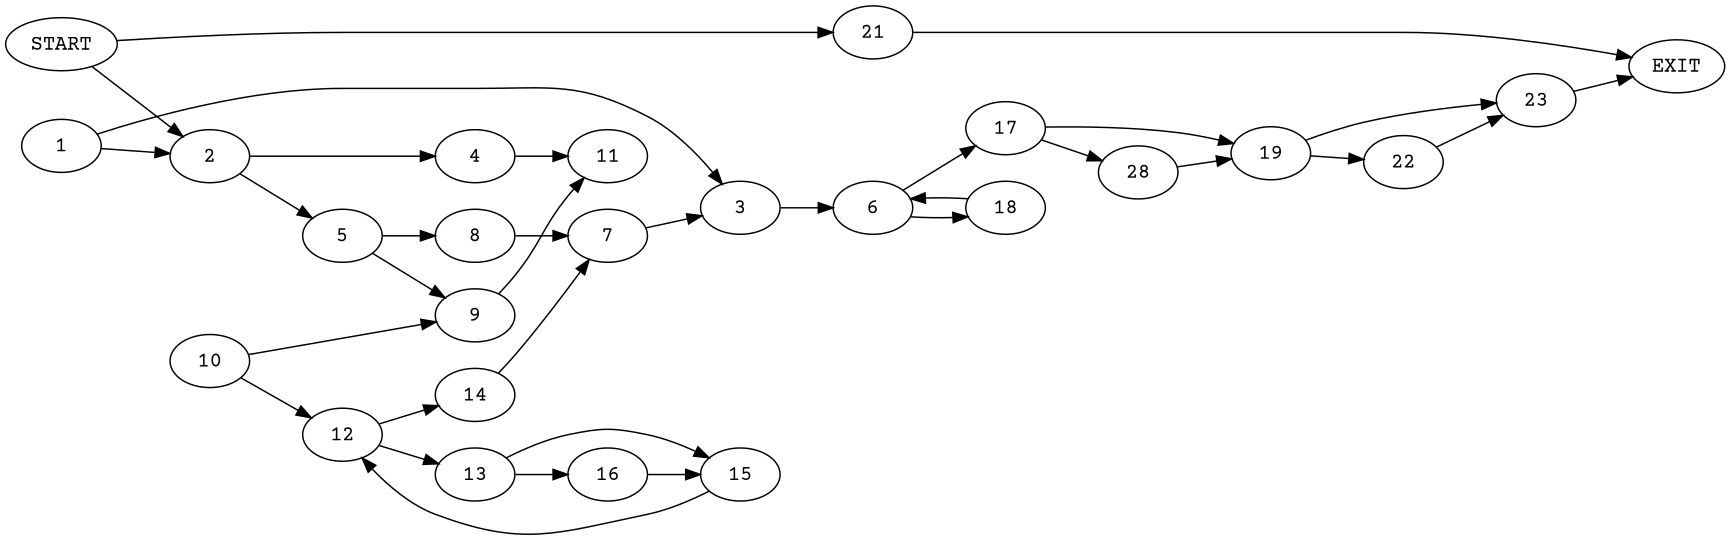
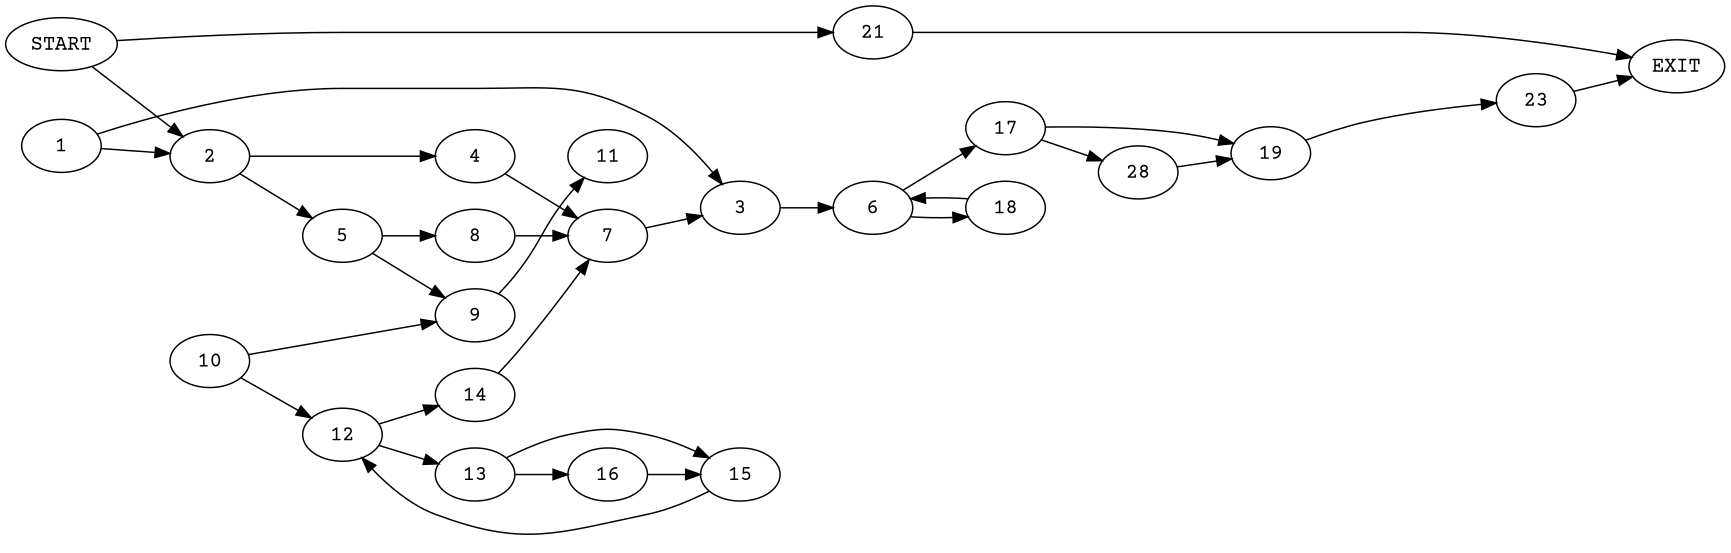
(534, 156) -> (535, 192)
(1403, 162) -> none
